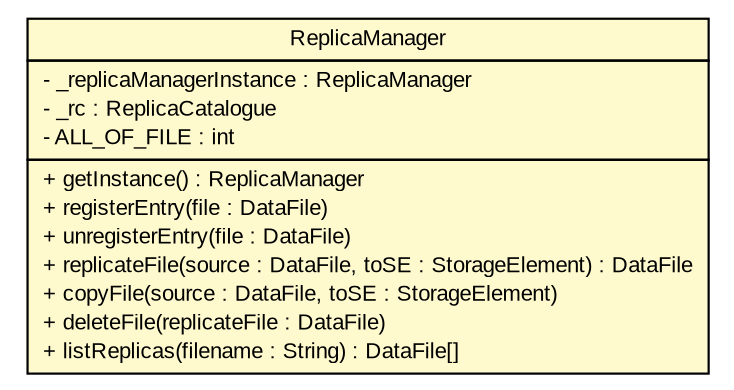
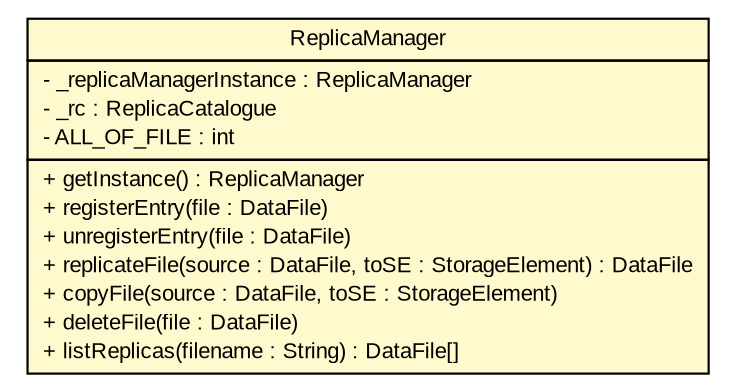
(215, 323) -> (171, 323)
